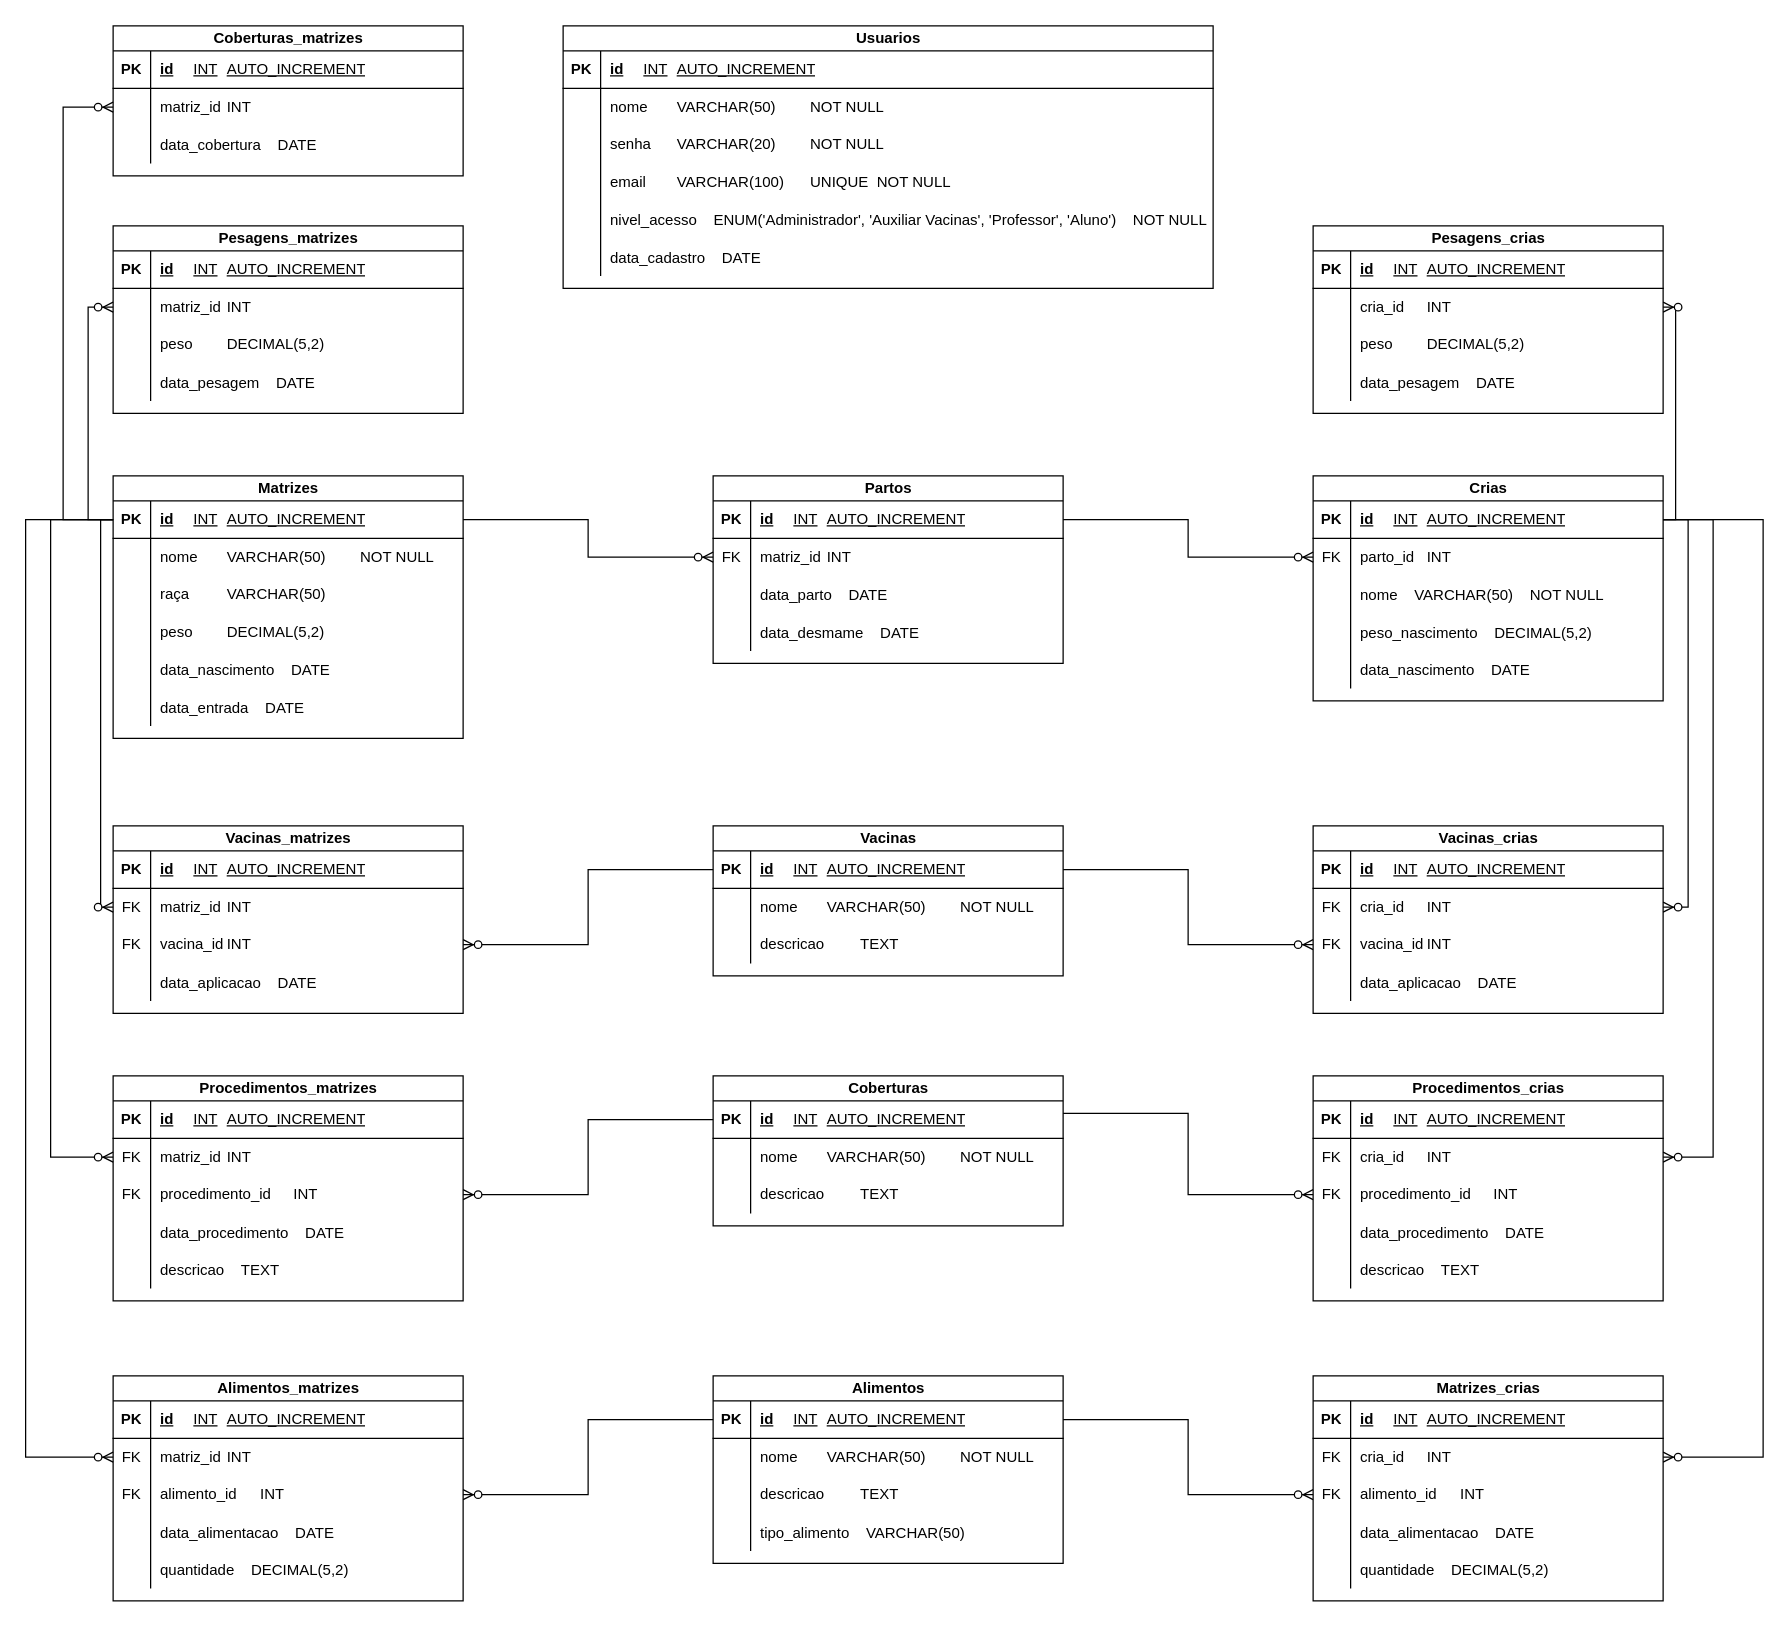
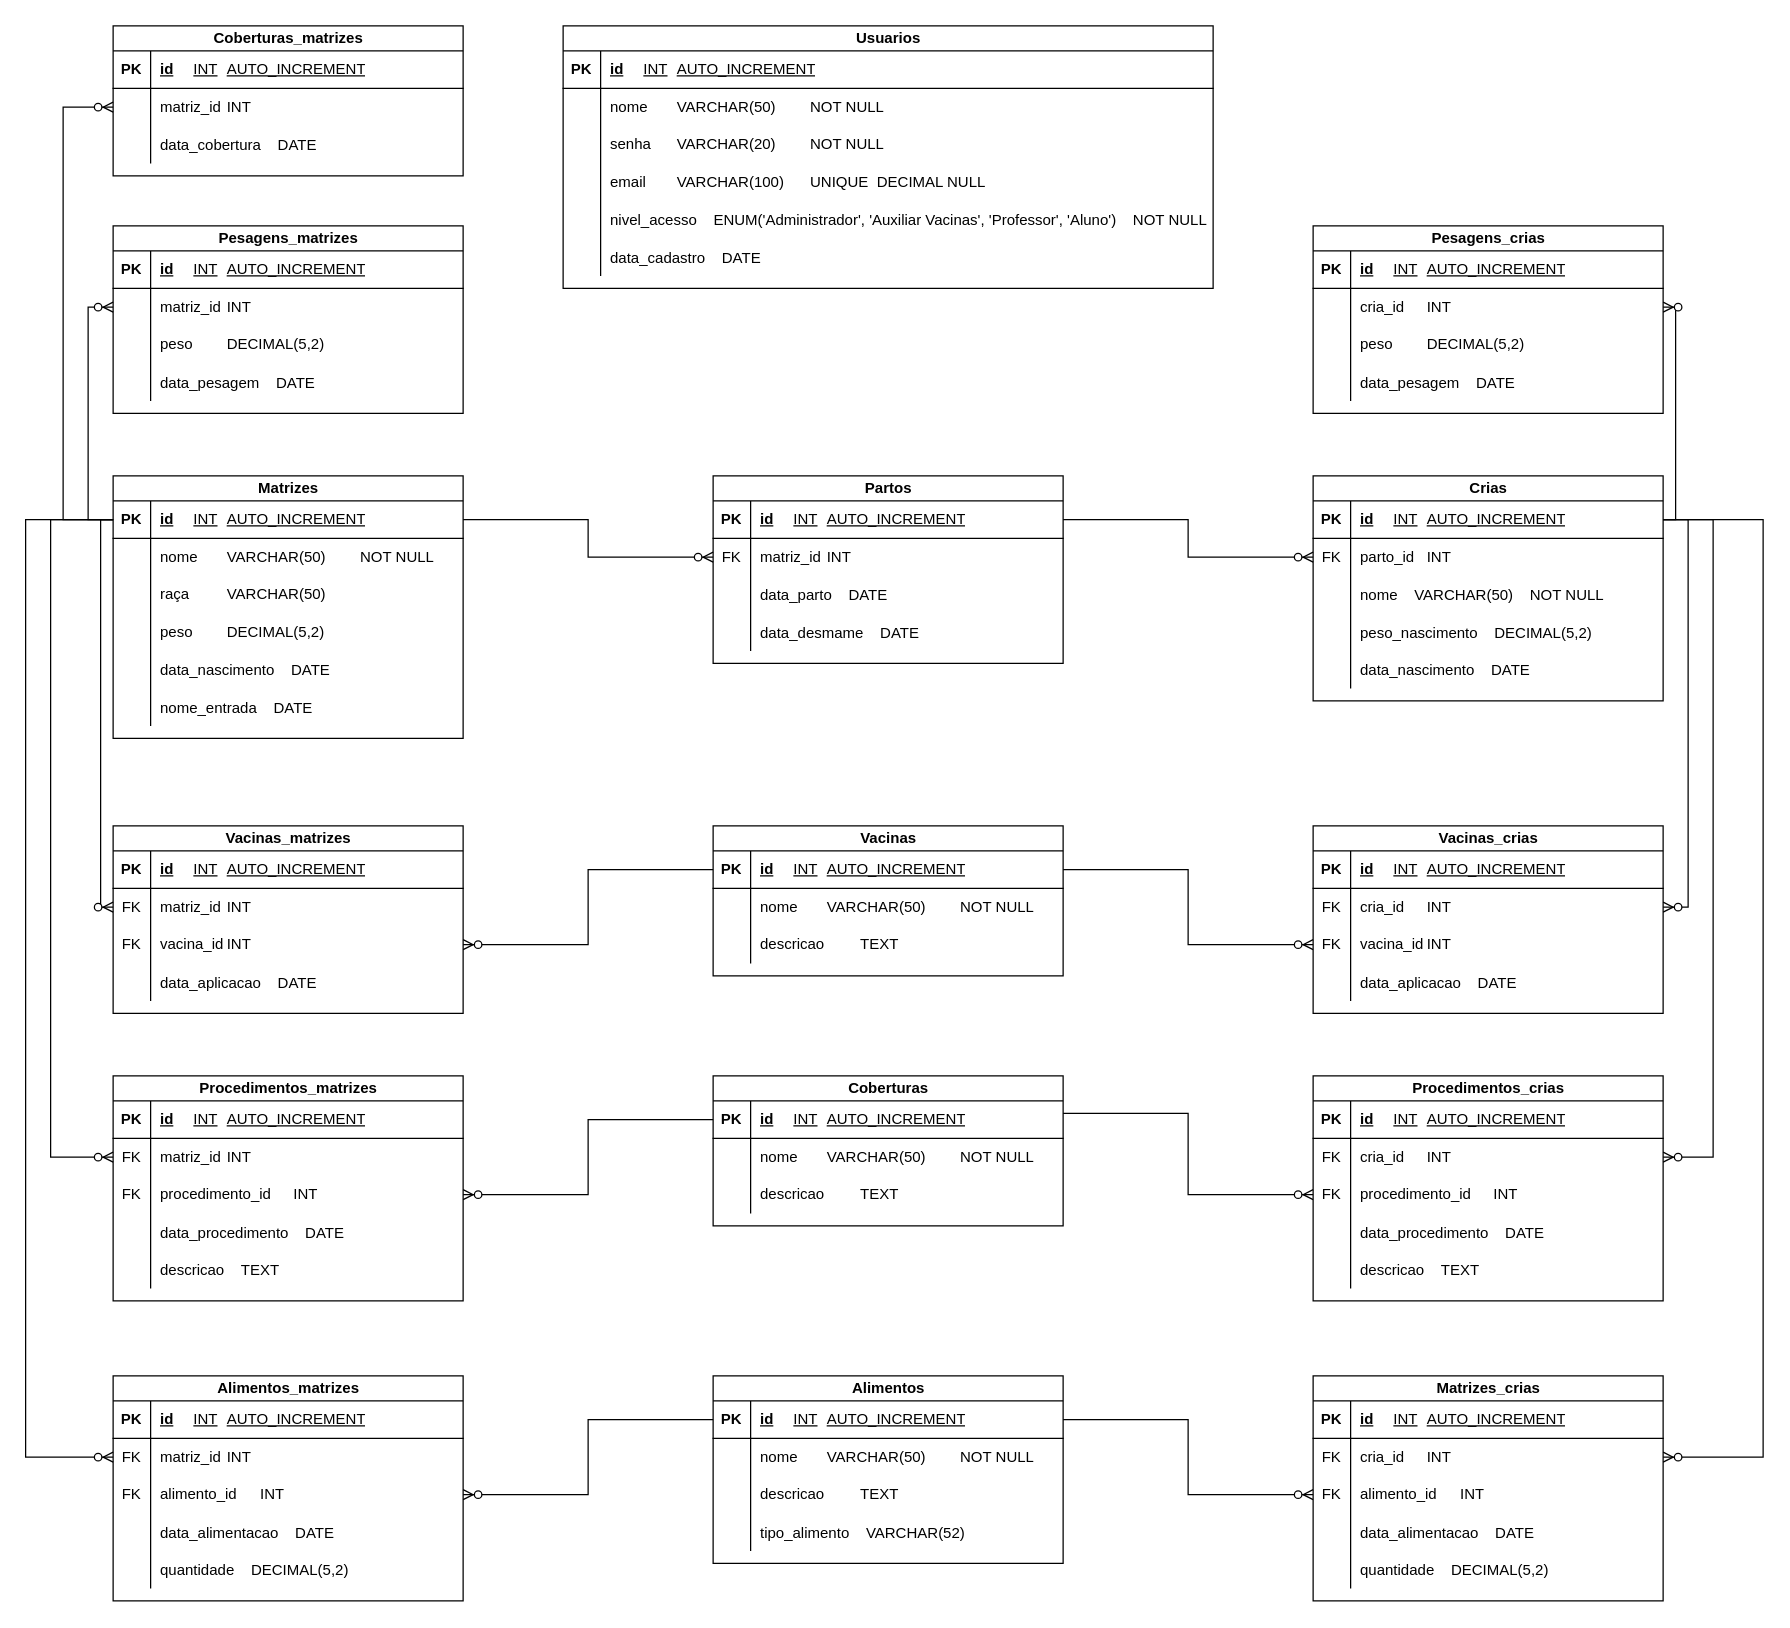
(748, 182) -> (764, 182)
(240, 708) -> (240, 708)
(872, 1533) -> (872, 1533)
